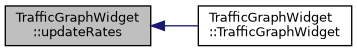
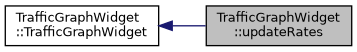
(181, 26) -> (189, 26)
